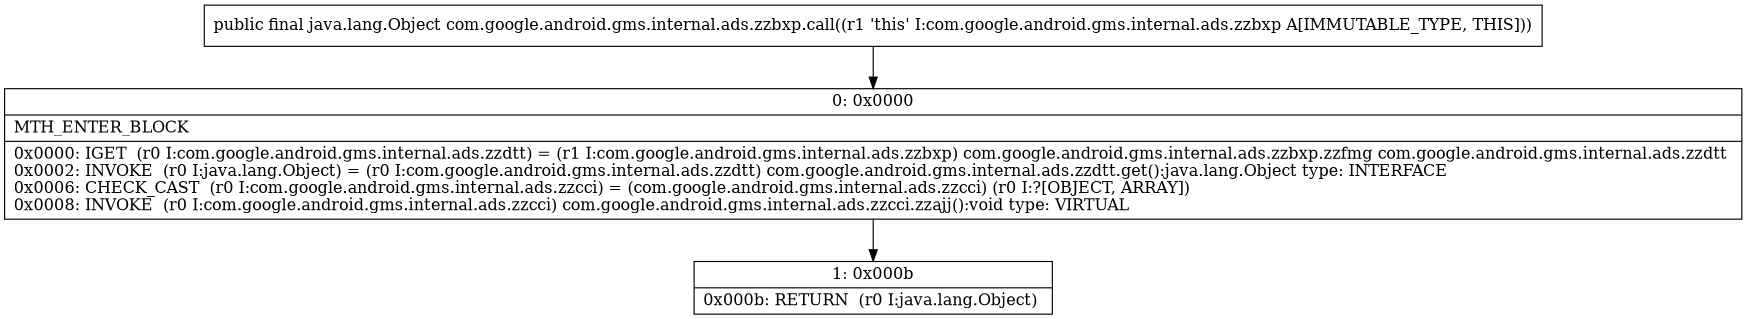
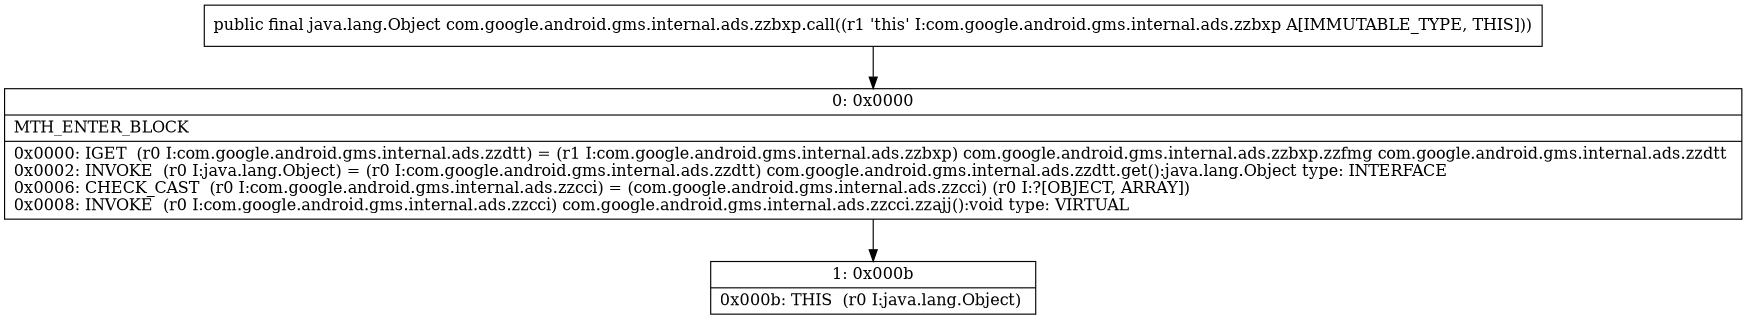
(873, 300) -> (873, 300)
